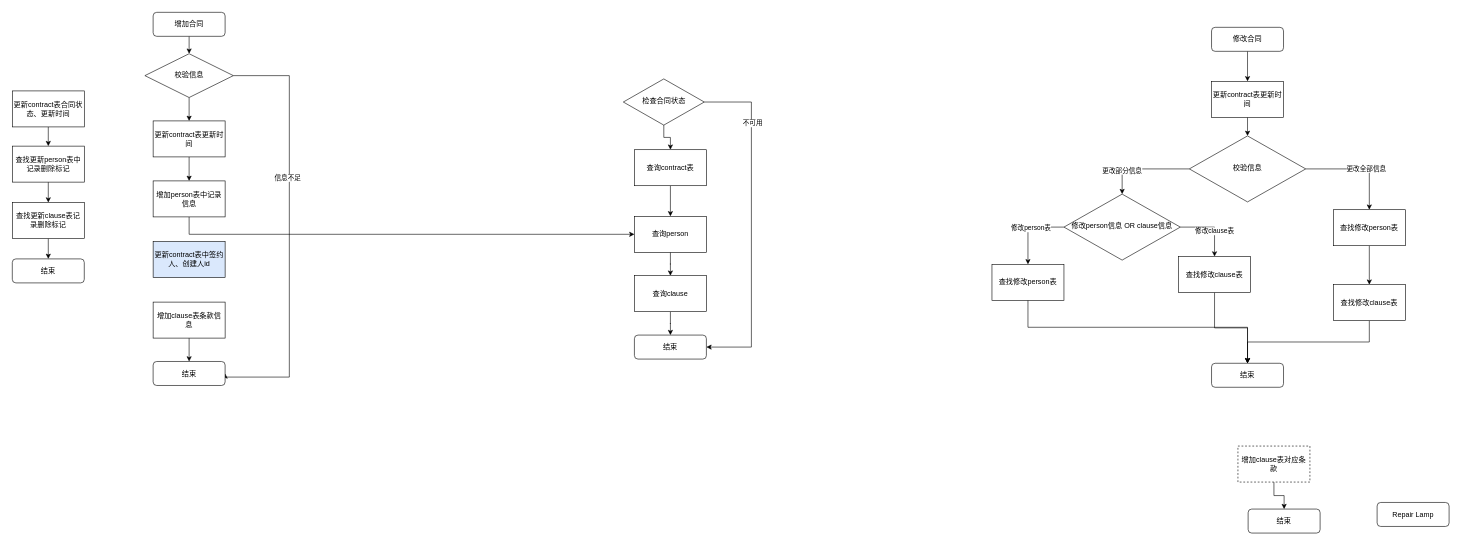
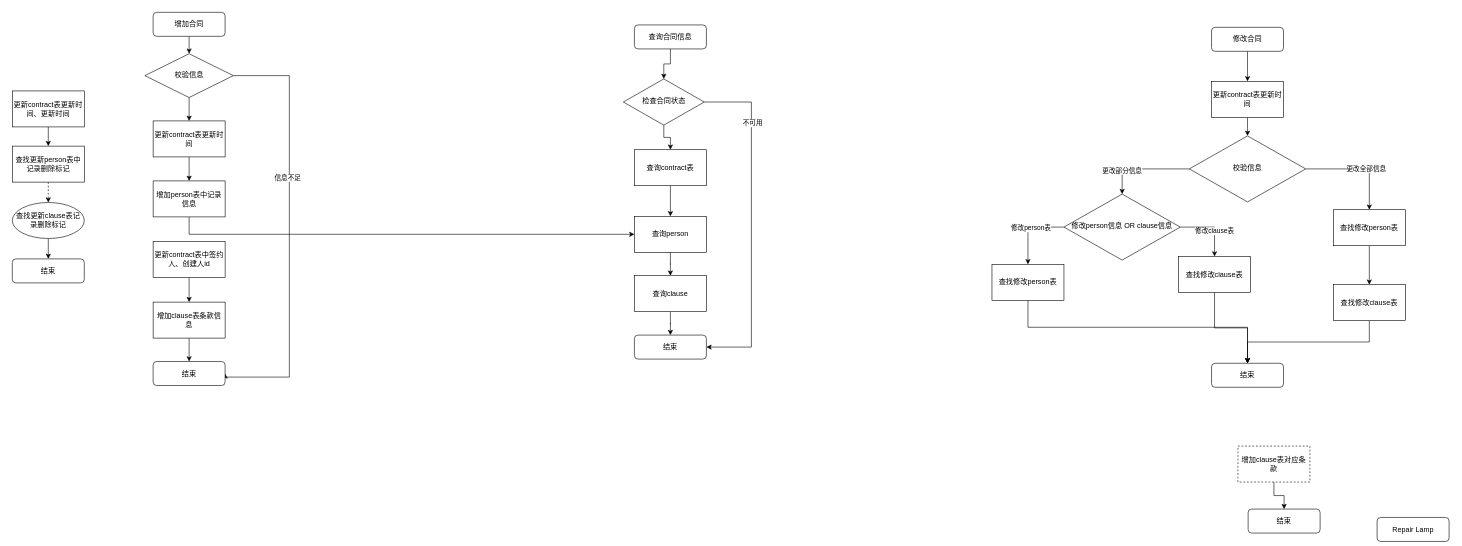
none -> (671, 37)
none -> (671, 57)
(48, 109) -> (48, 109)
(48, 189) -> (48, 189)
(48, 221) -> (48, 221)
(189, 260) -> (189, 260)
none -> (189, 296)
(1413, 515) -> (1413, 530)
